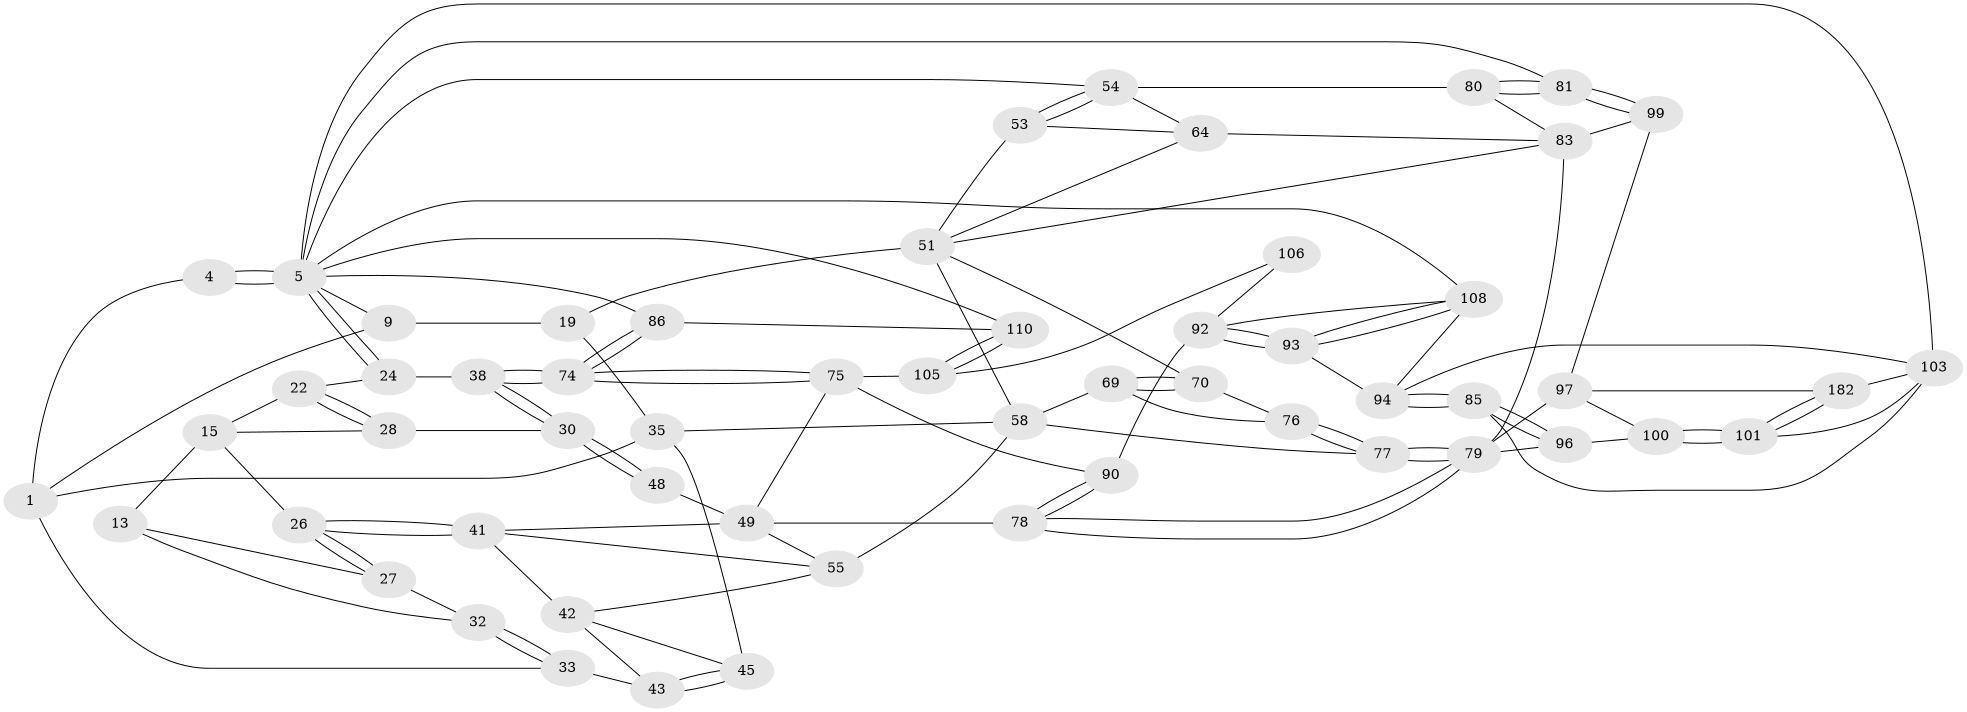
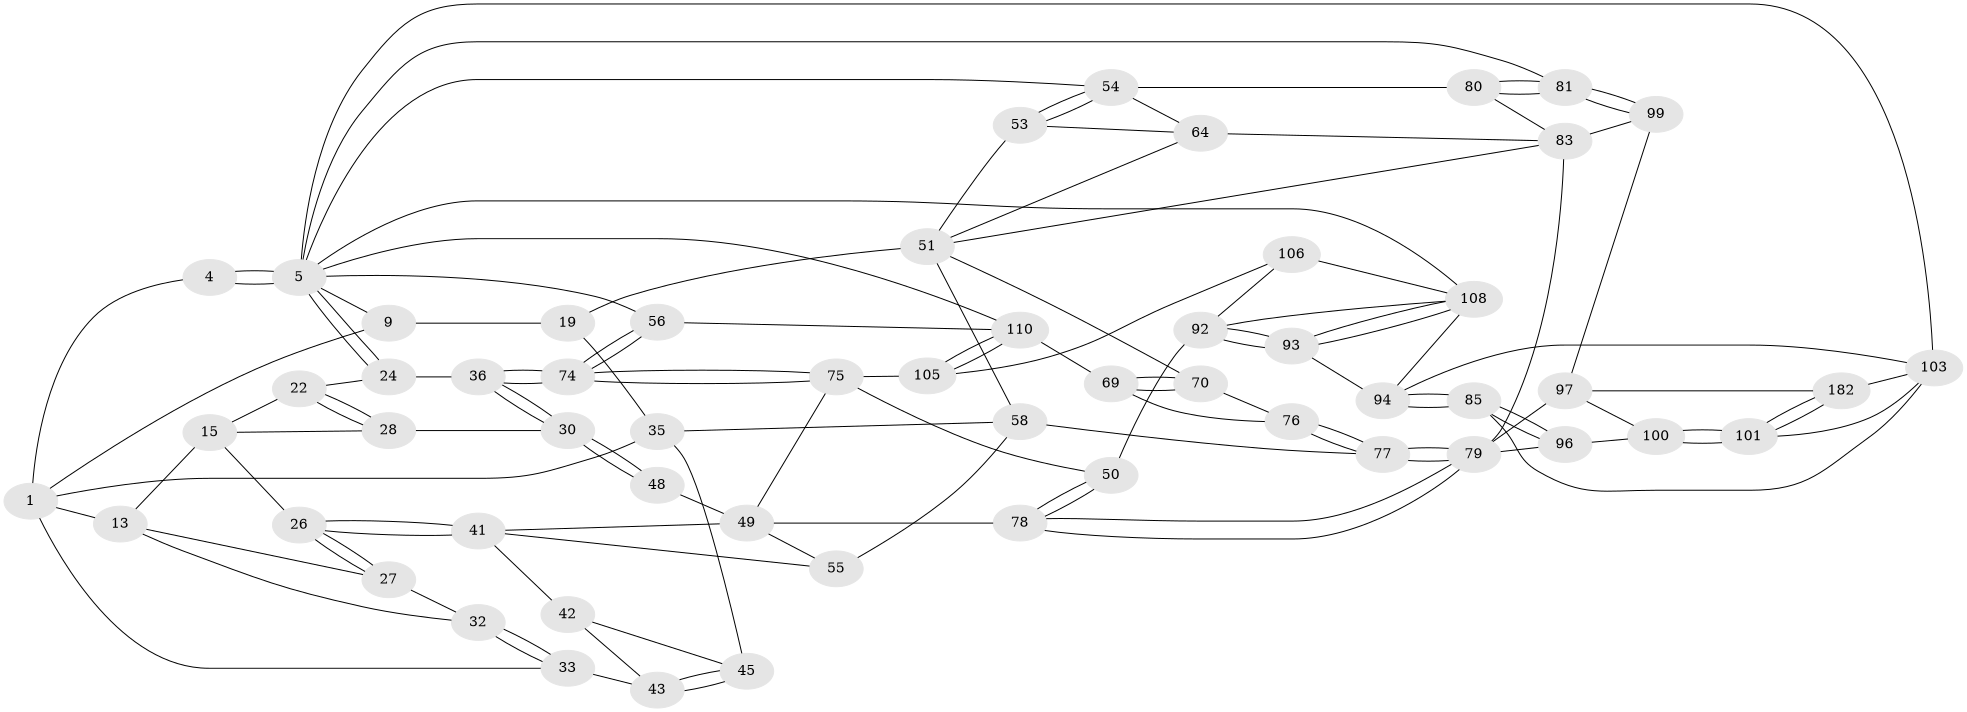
none -> (1383, 277)
(657, 322) -> (657, 322)
(478, 377) -> (478, 377)
(1066, 403) -> (1067, 358)
(1111, 475) -> (1111, 475)
none -> (76, 513)
(703, 595) -> none
